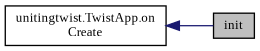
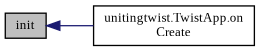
(197, 26) -> (77, 26)
